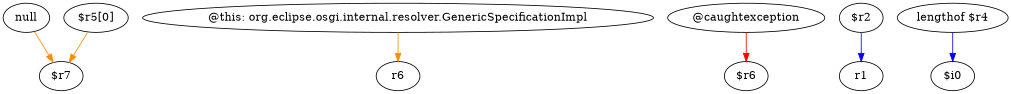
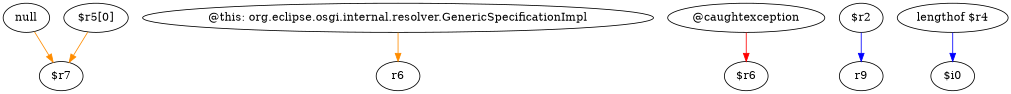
(861, 76) -> (861, 76)
